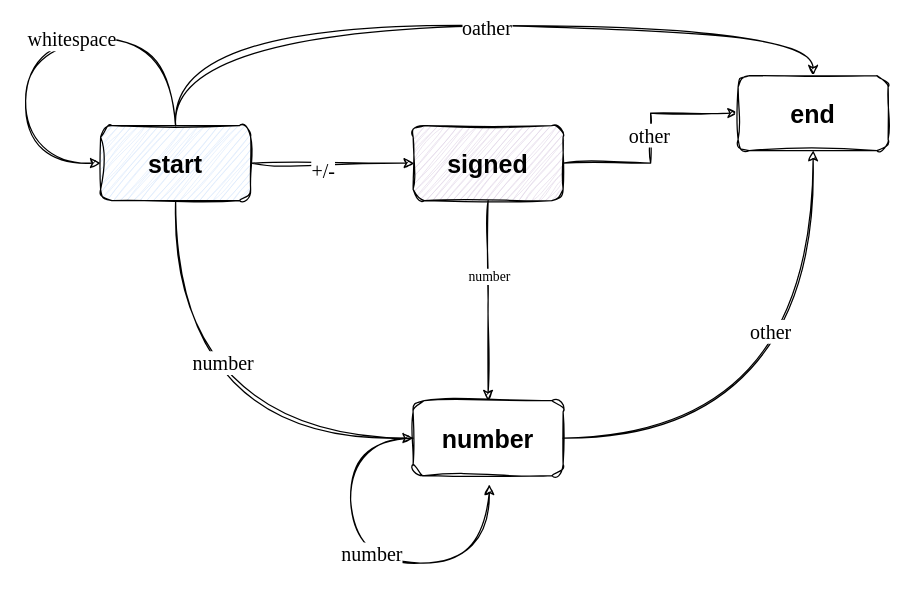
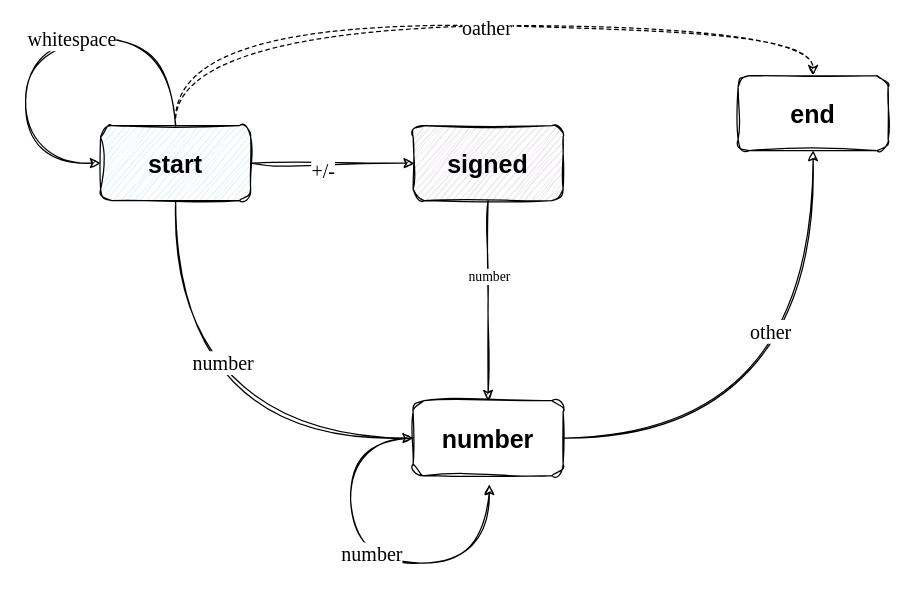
(306, 39) -> (306, 39)
(651, 142) -> none
